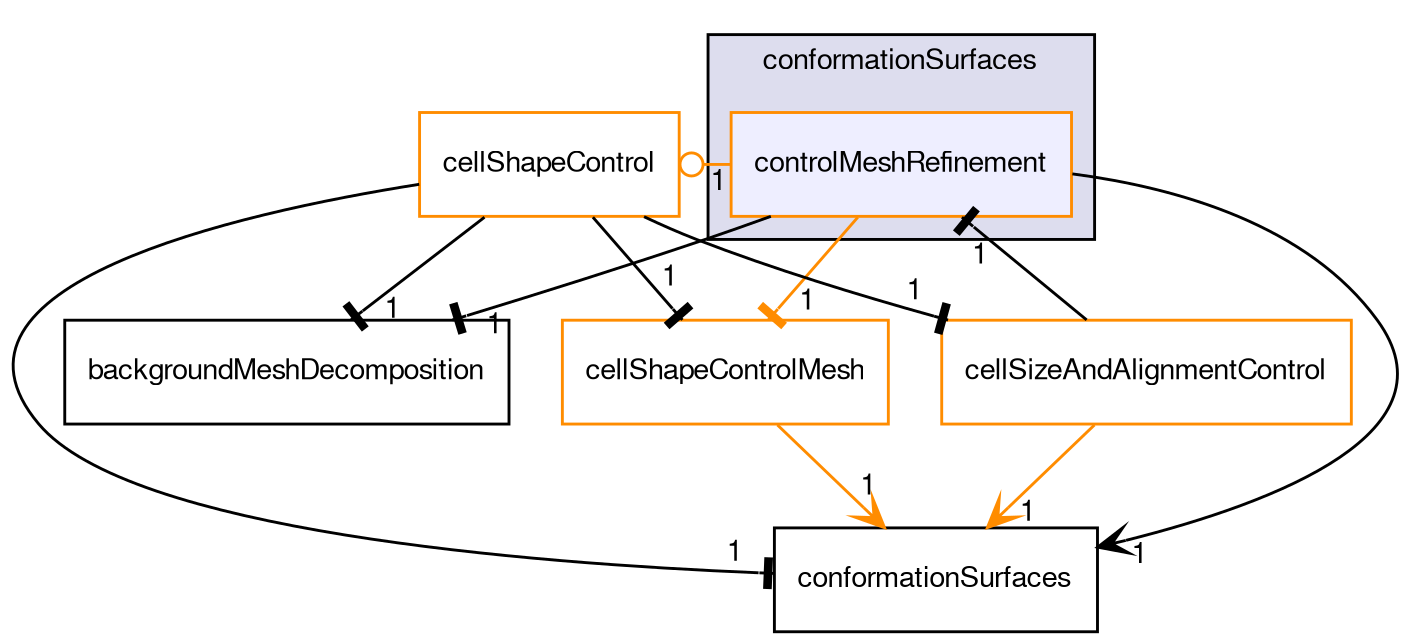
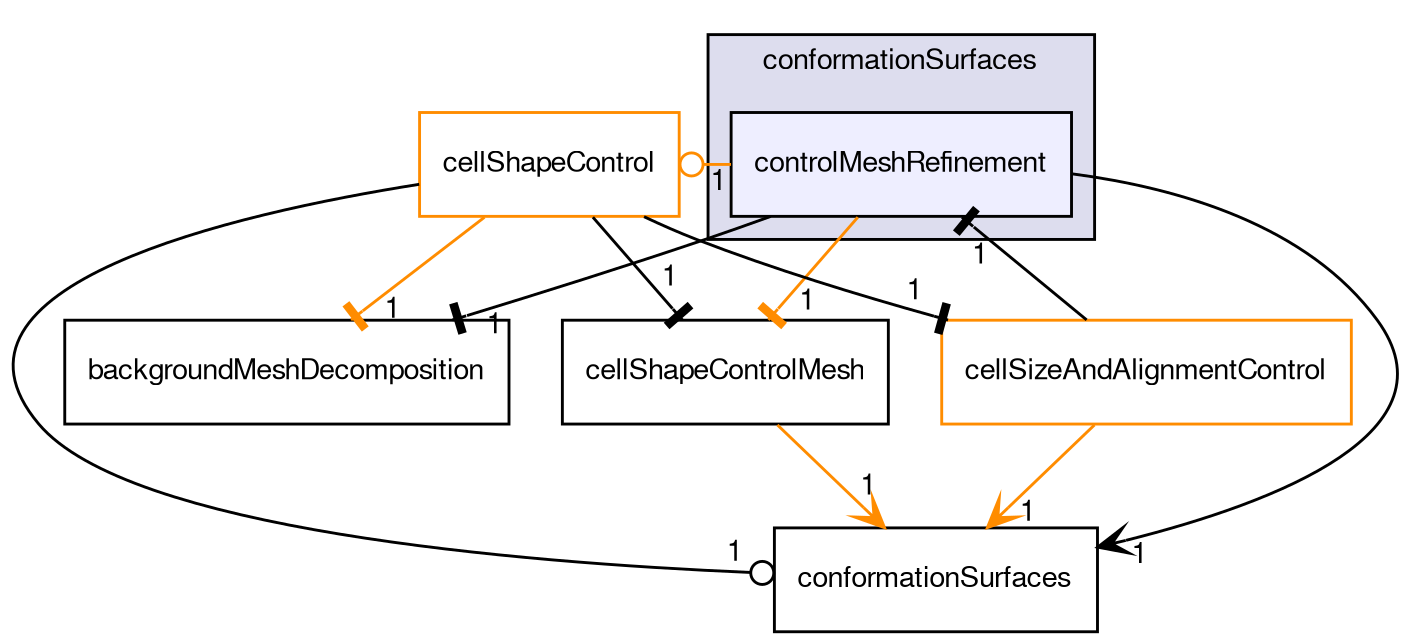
(901, 164) -> (901, 164)
(424, 264) -> (424, 264)
(725, 372) -> (725, 372)
(130, 480) -> (126, 478)
